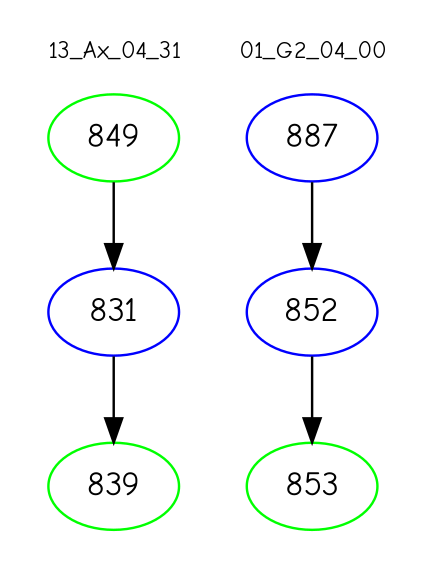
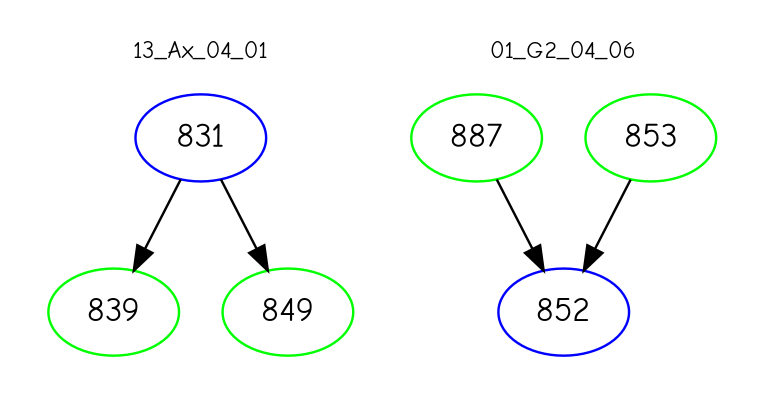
(115, 52) -> (201, 52)
(313, 52) -> (564, 52)
(312, 138) -> (477, 138)
(114, 213) -> (239, 214)
(312, 387) -> (613, 214)
